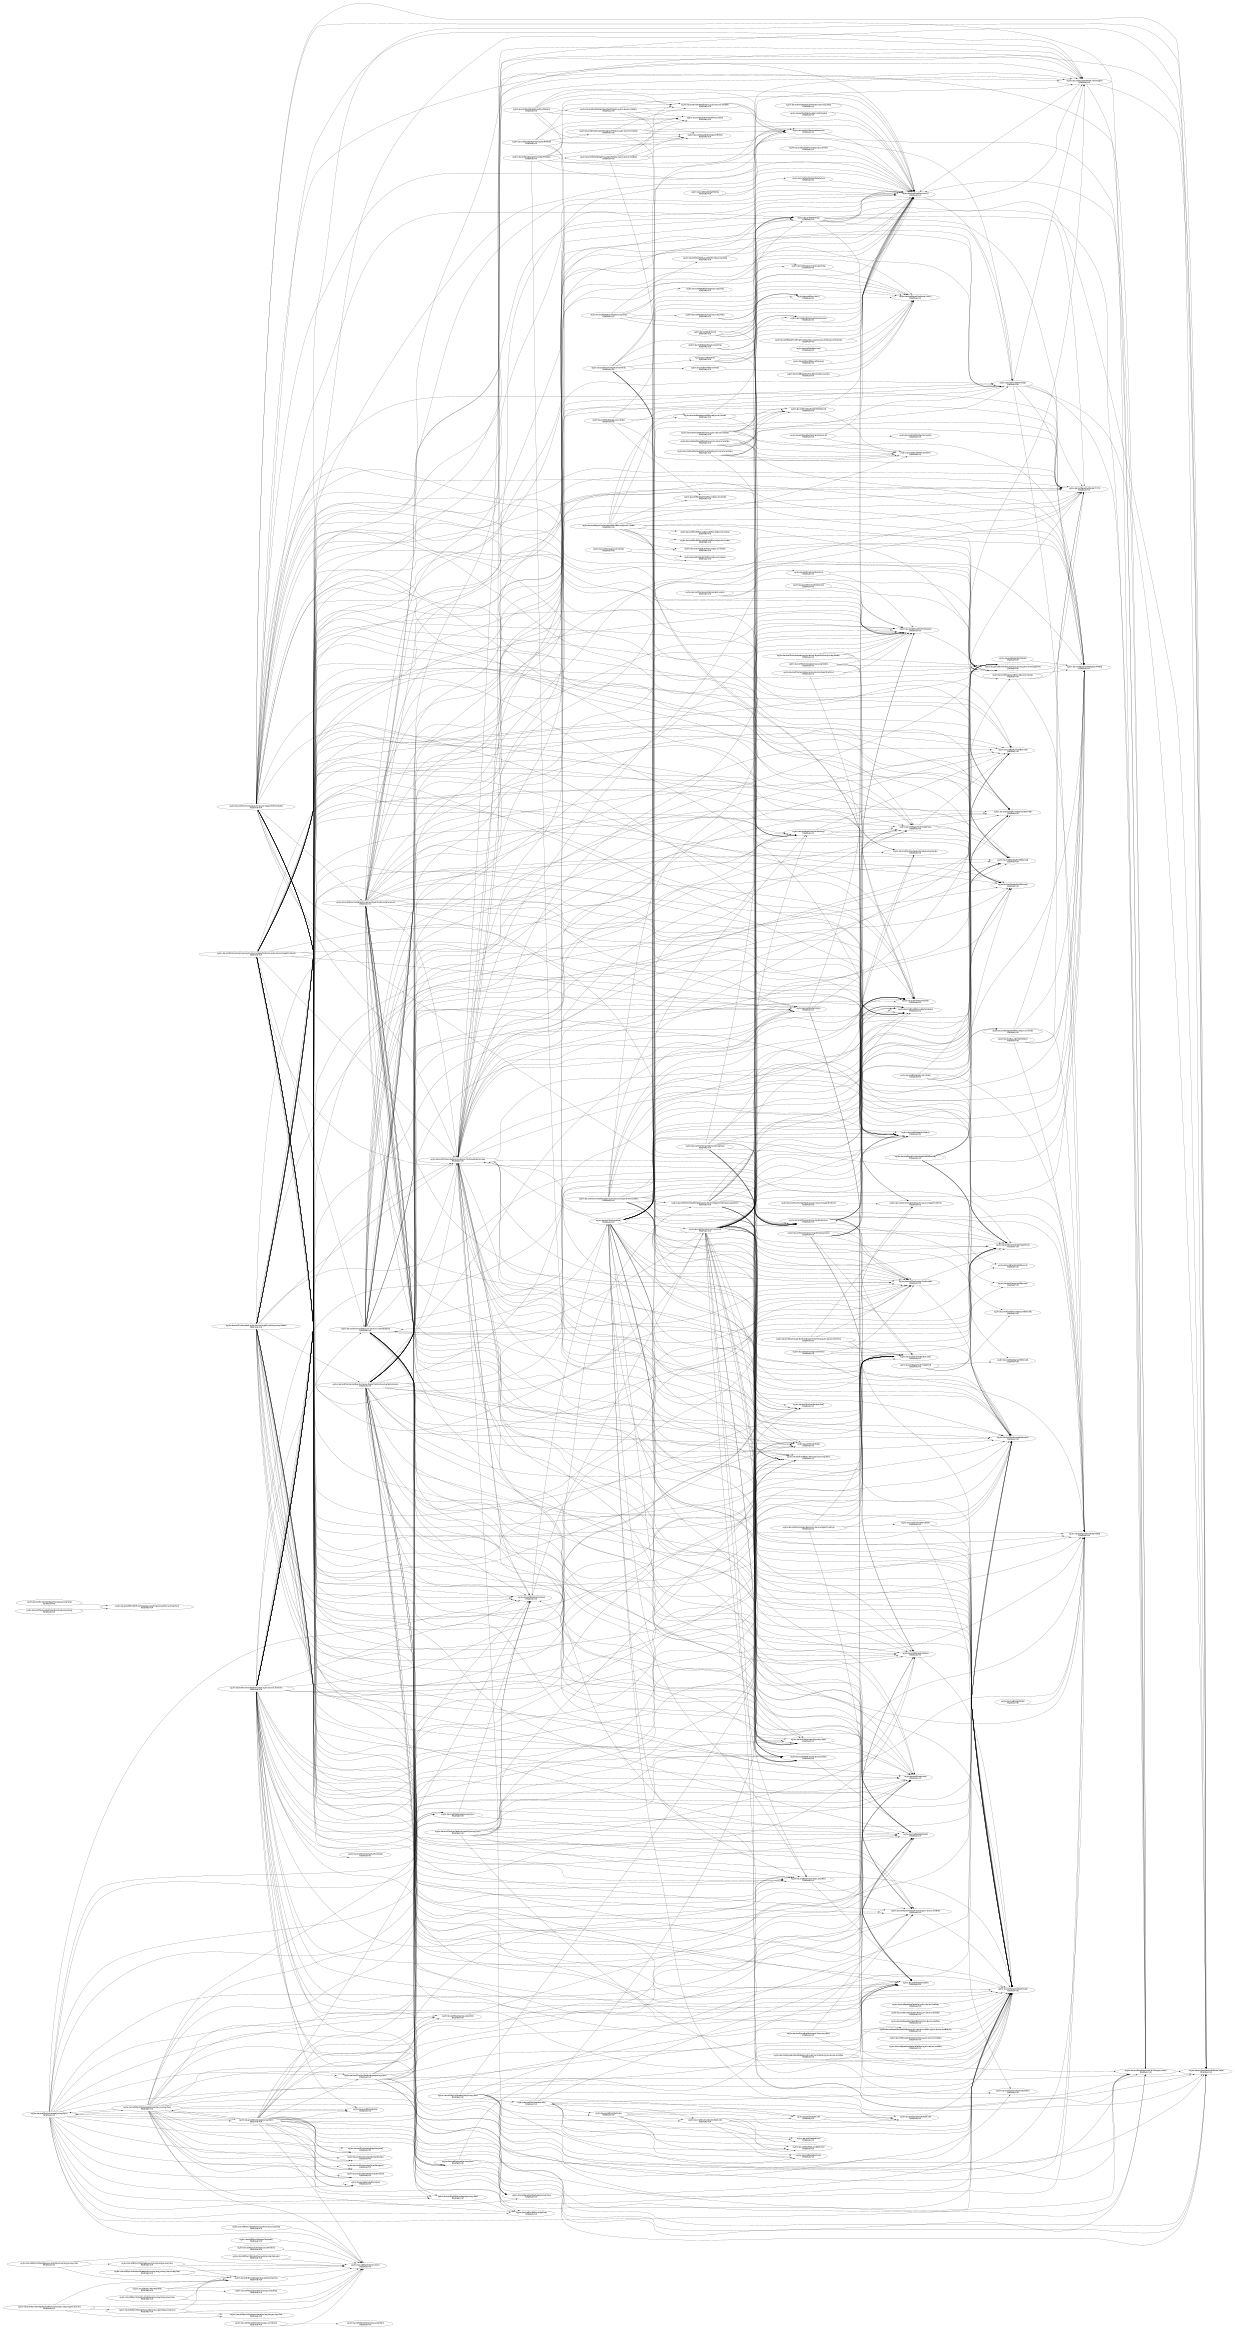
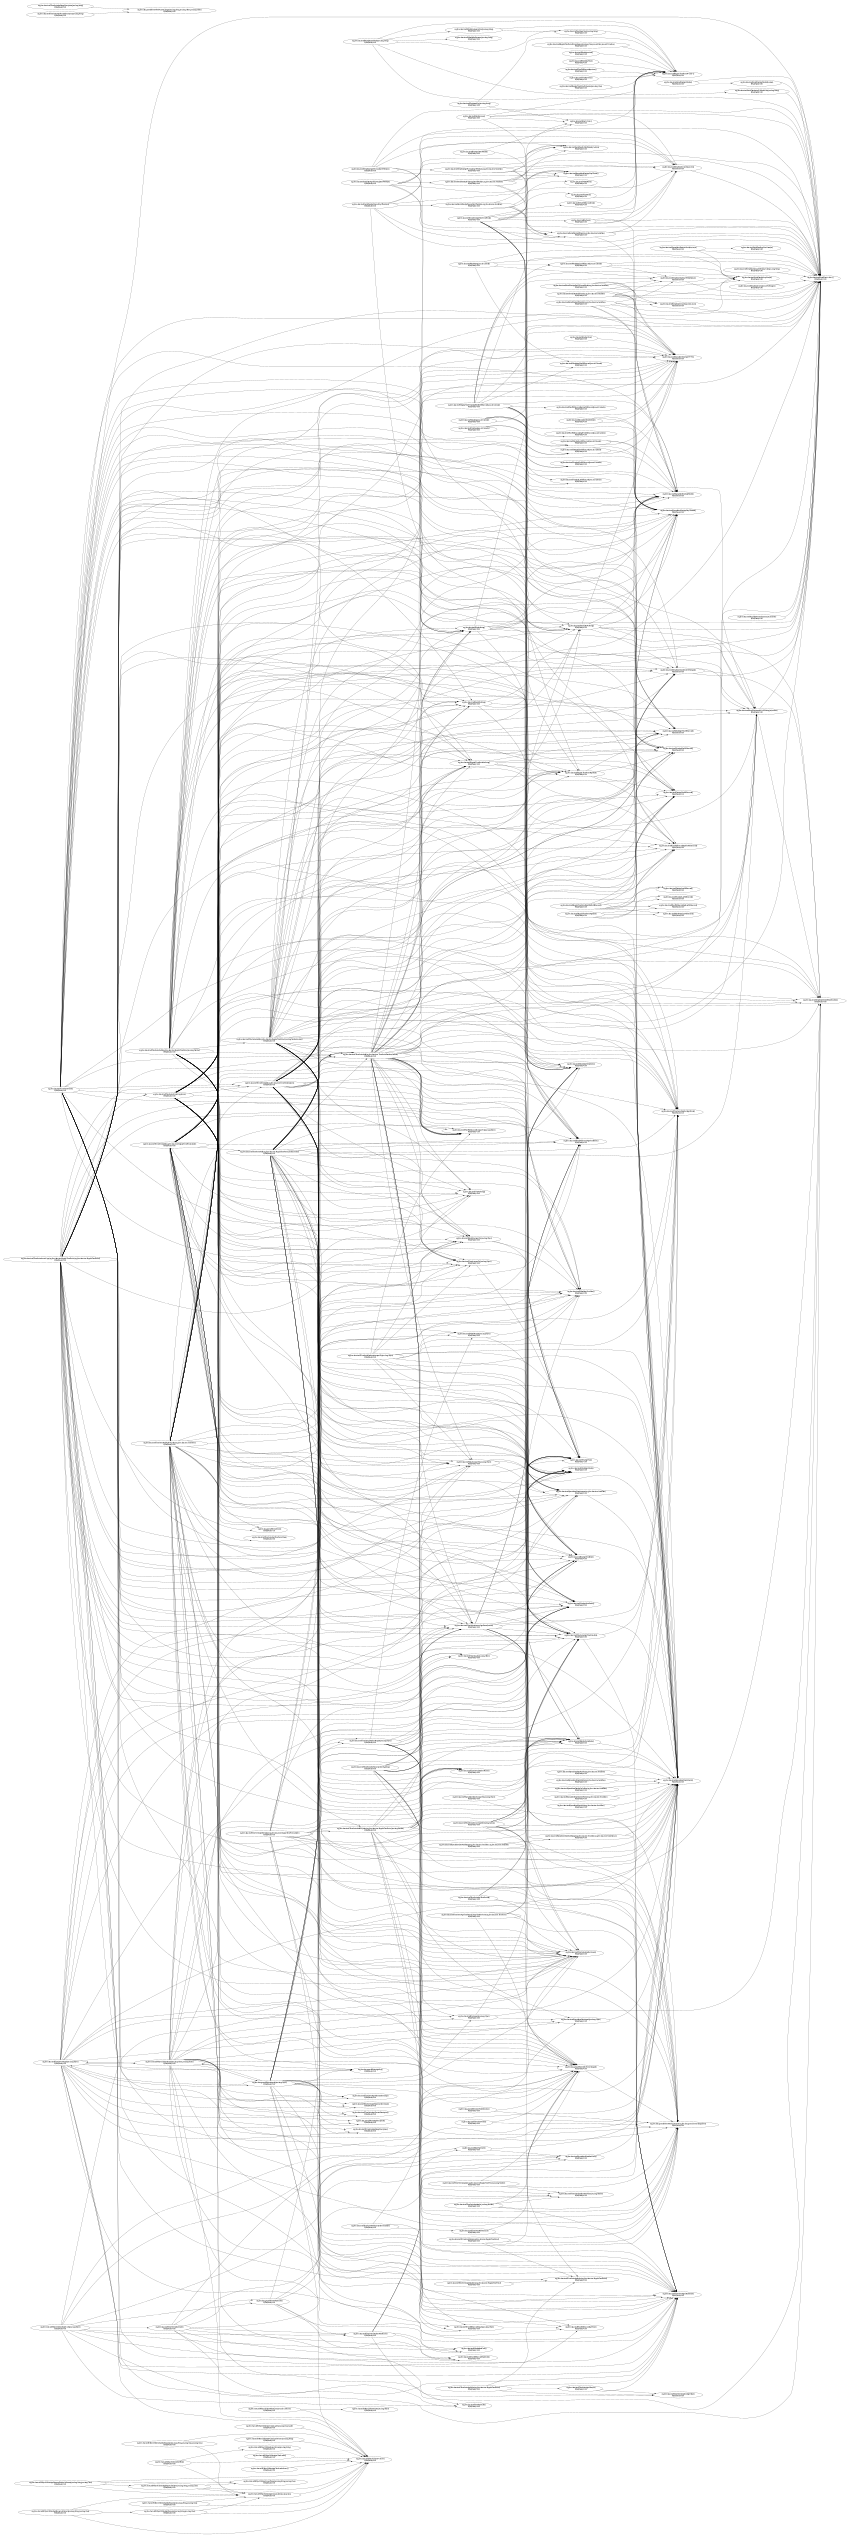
none -> (581, 62)
none -> (581, 79)
none -> (581, 183)
none -> (581, 196)
(993, 274) -> (795, 616)
none -> (581, 338)
(751, 356) -> (527, 137)
(558, 1408) -> (231, 1558)
none -> (269, 1530)
(1013, 1702) -> none
(710, 2112) -> (318, 1893)
none -> (474, 2123)
(654, 2150) -> (320, 2341)
